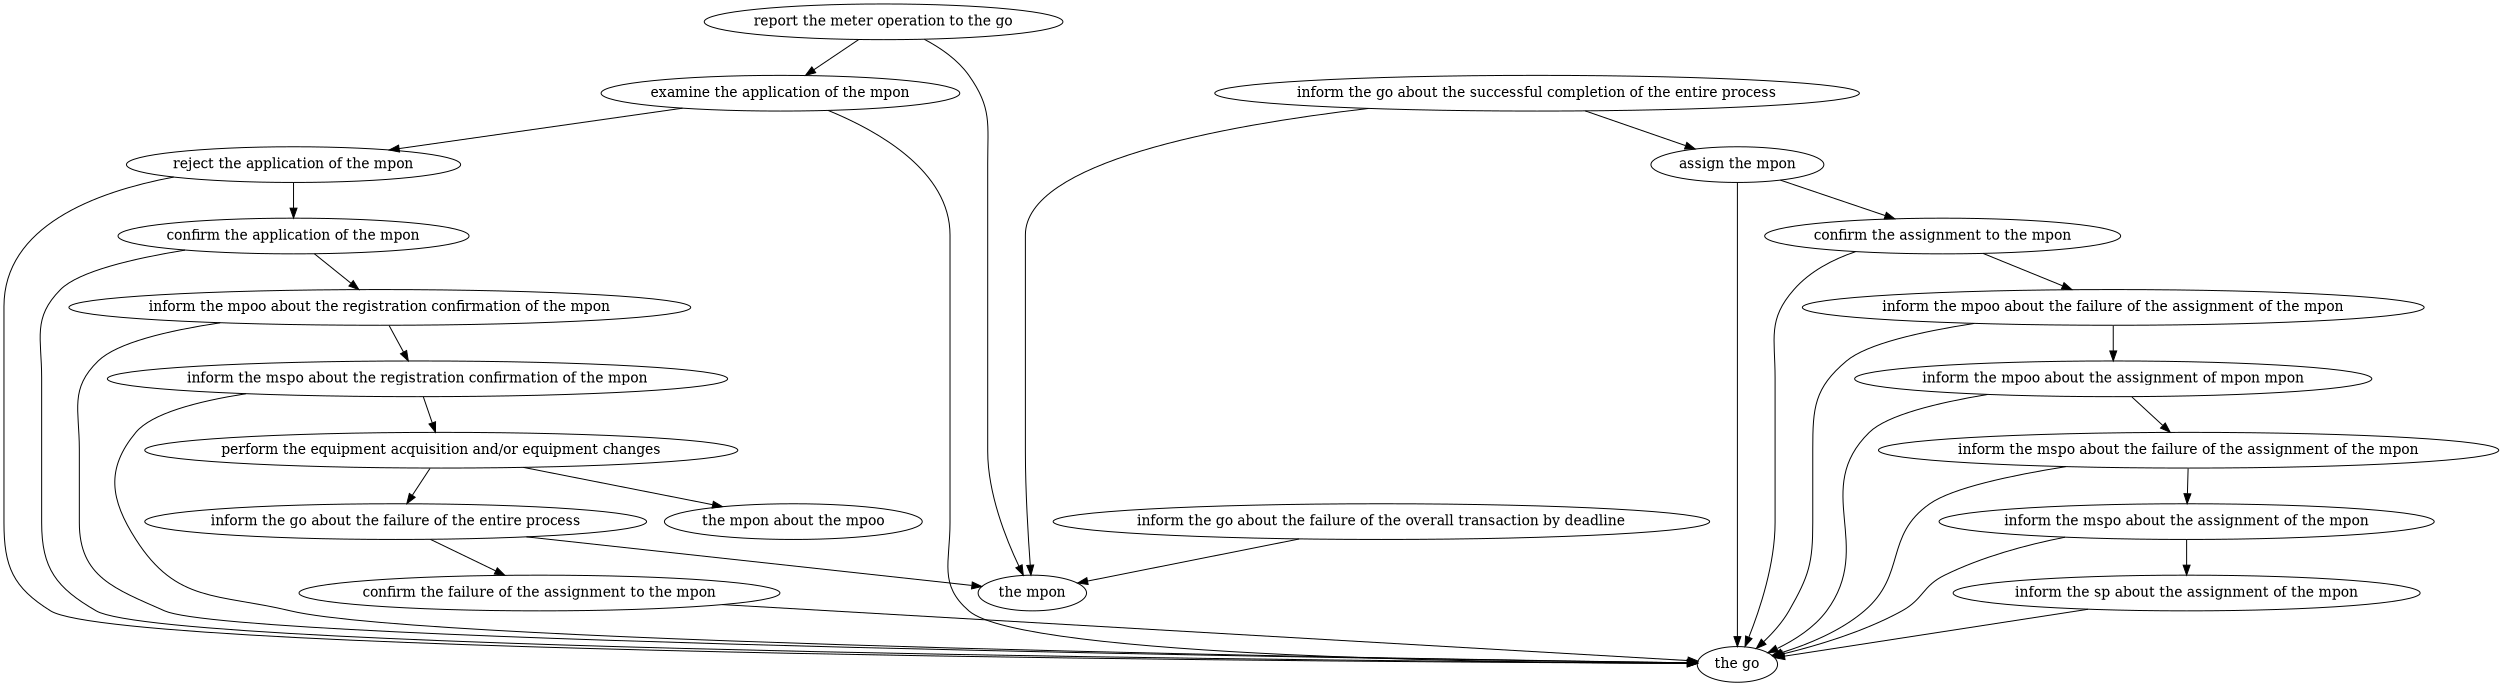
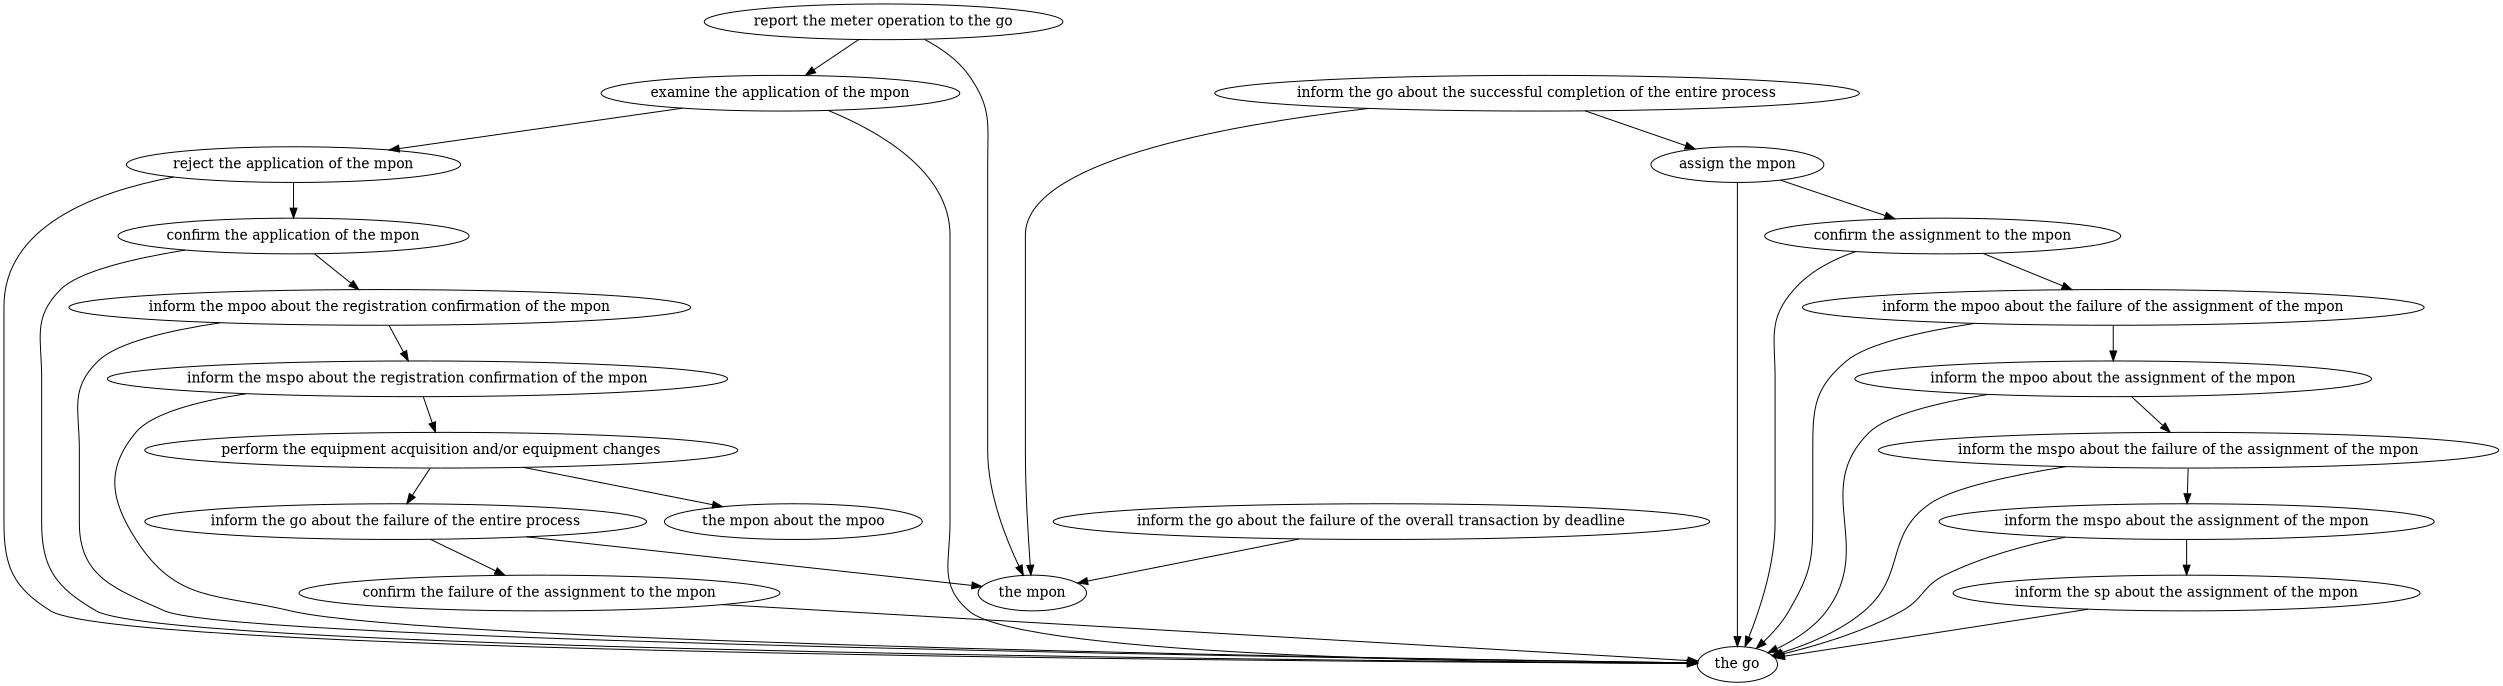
(2113, 379) -> (2113, 379)
